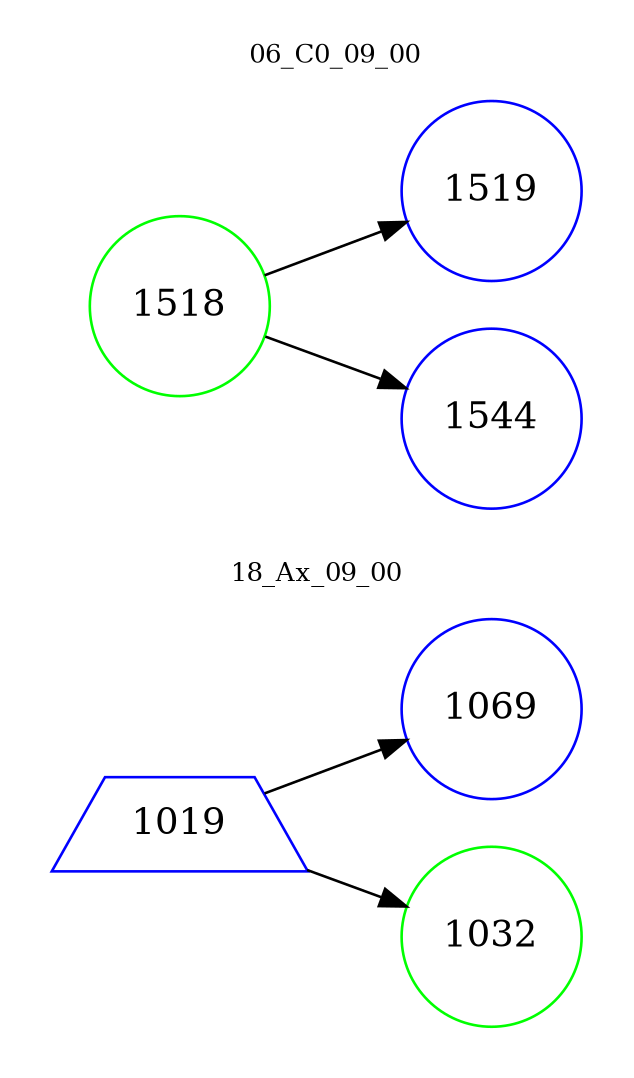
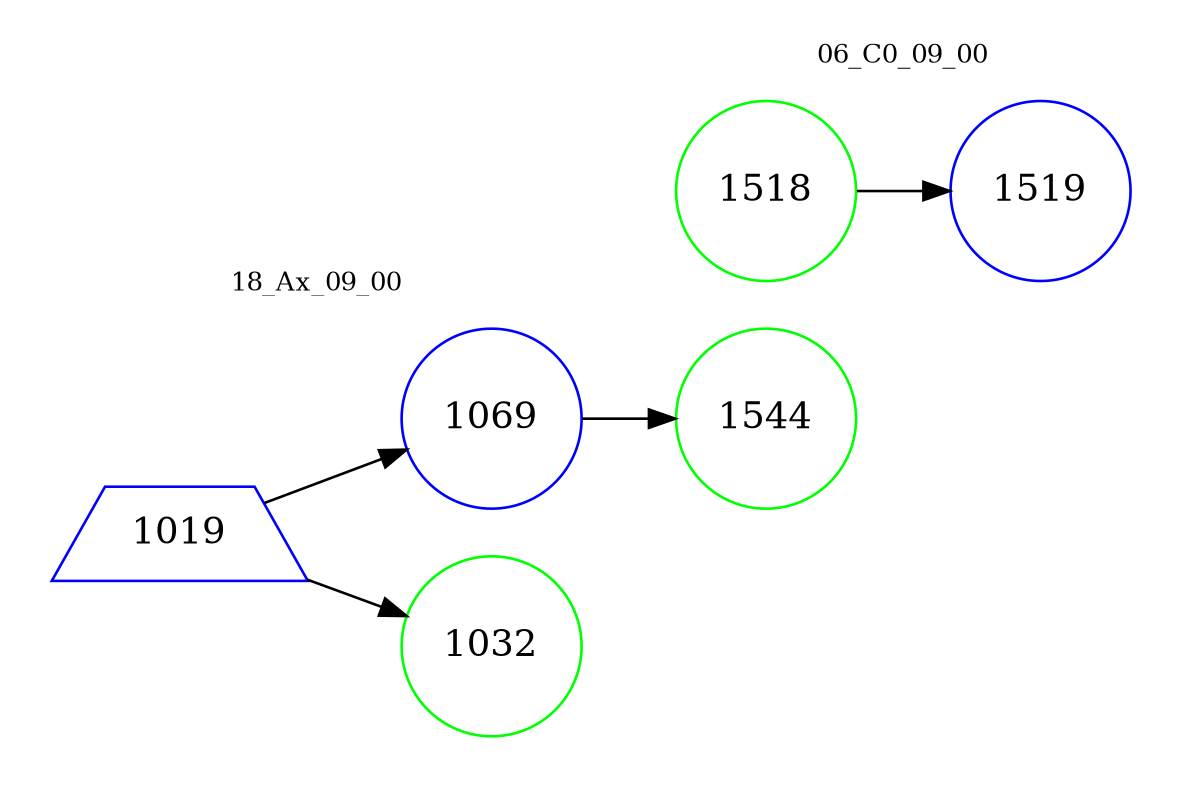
(323, 358) -> (619, 419)
(492, 419) -> (766, 419)
